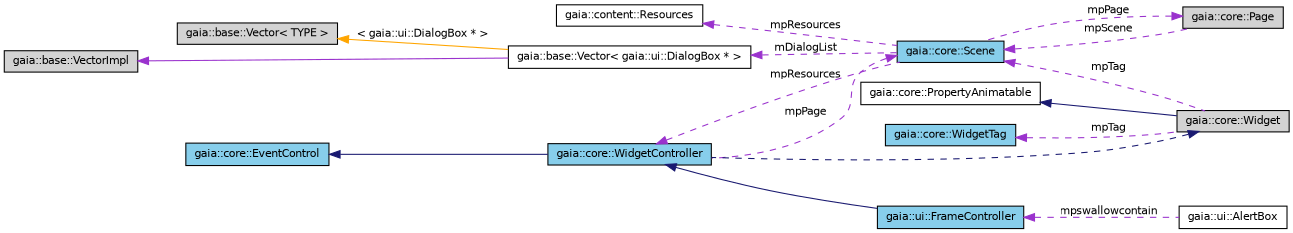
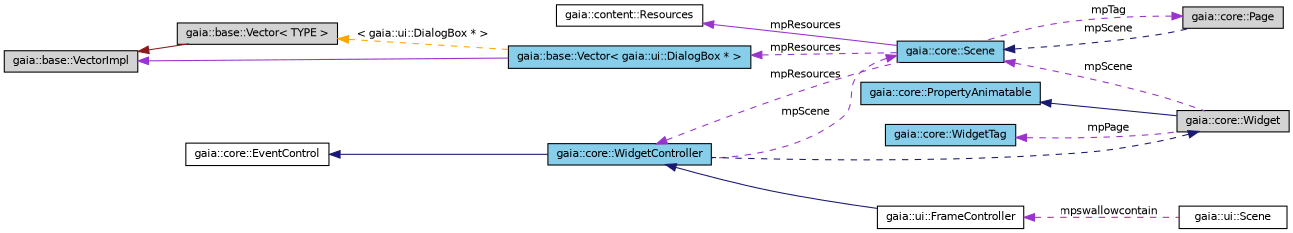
(1109, 11) -> (1109, 11)
(805, 35) -> (805, 35)
(1104, 42) -> (1104, 42)
(428, 44) -> (428, 44)
none -> (169, 47)
(806, 48) -> (806, 48)
(630, 57) -> (630, 57)
(1109, 67) -> (1109, 67)
(951, 93) -> (951, 93)
(806, 112) -> (806, 112)
(1109, 128) -> (1109, 128)
(257, 154) -> (257, 154)
(951, 217) -> (951, 217)
(1233, 217) -> (1233, 217)
